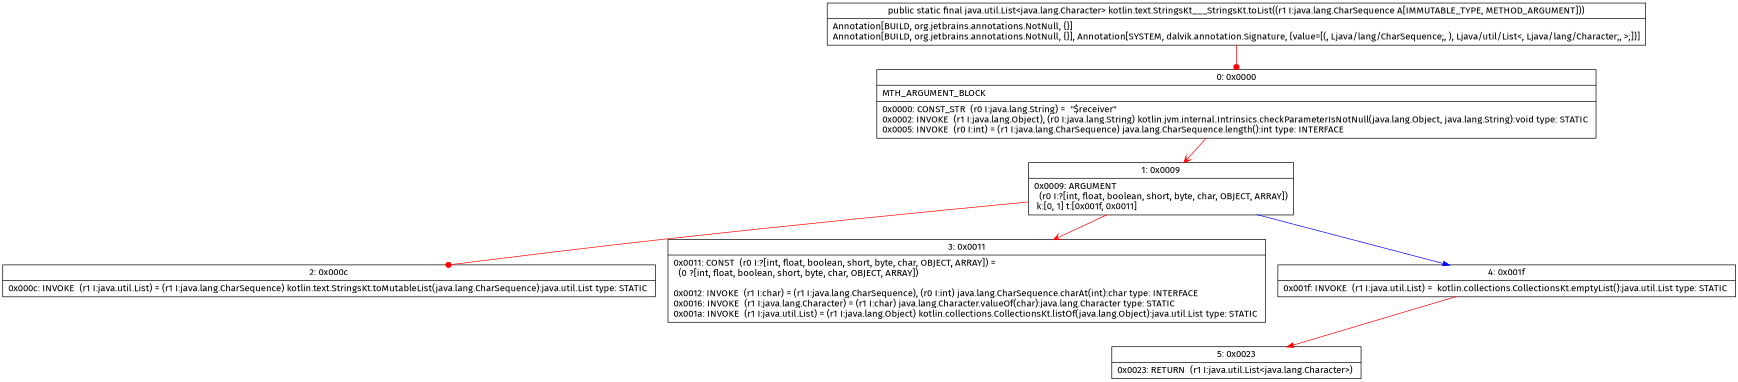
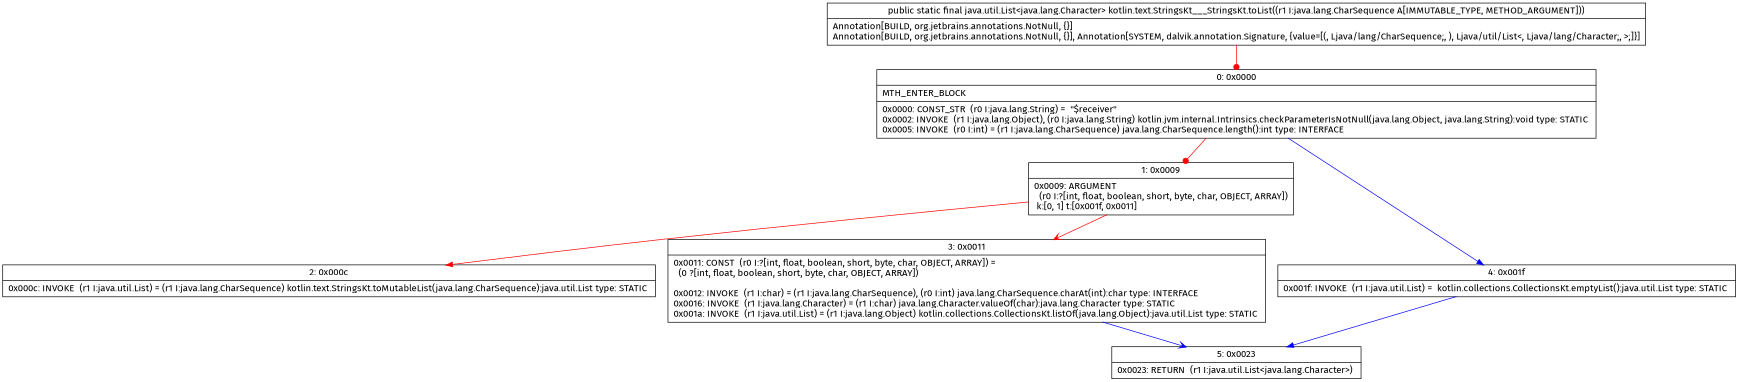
(934, 93) -> (924, 93)
(1197, 148) -> (1197, 148)
(740, 231) -> (740, 231)
(1350, 239) -> (1383, 200)
(1375, 321) -> (1375, 321)
none -> (1141, 333)
